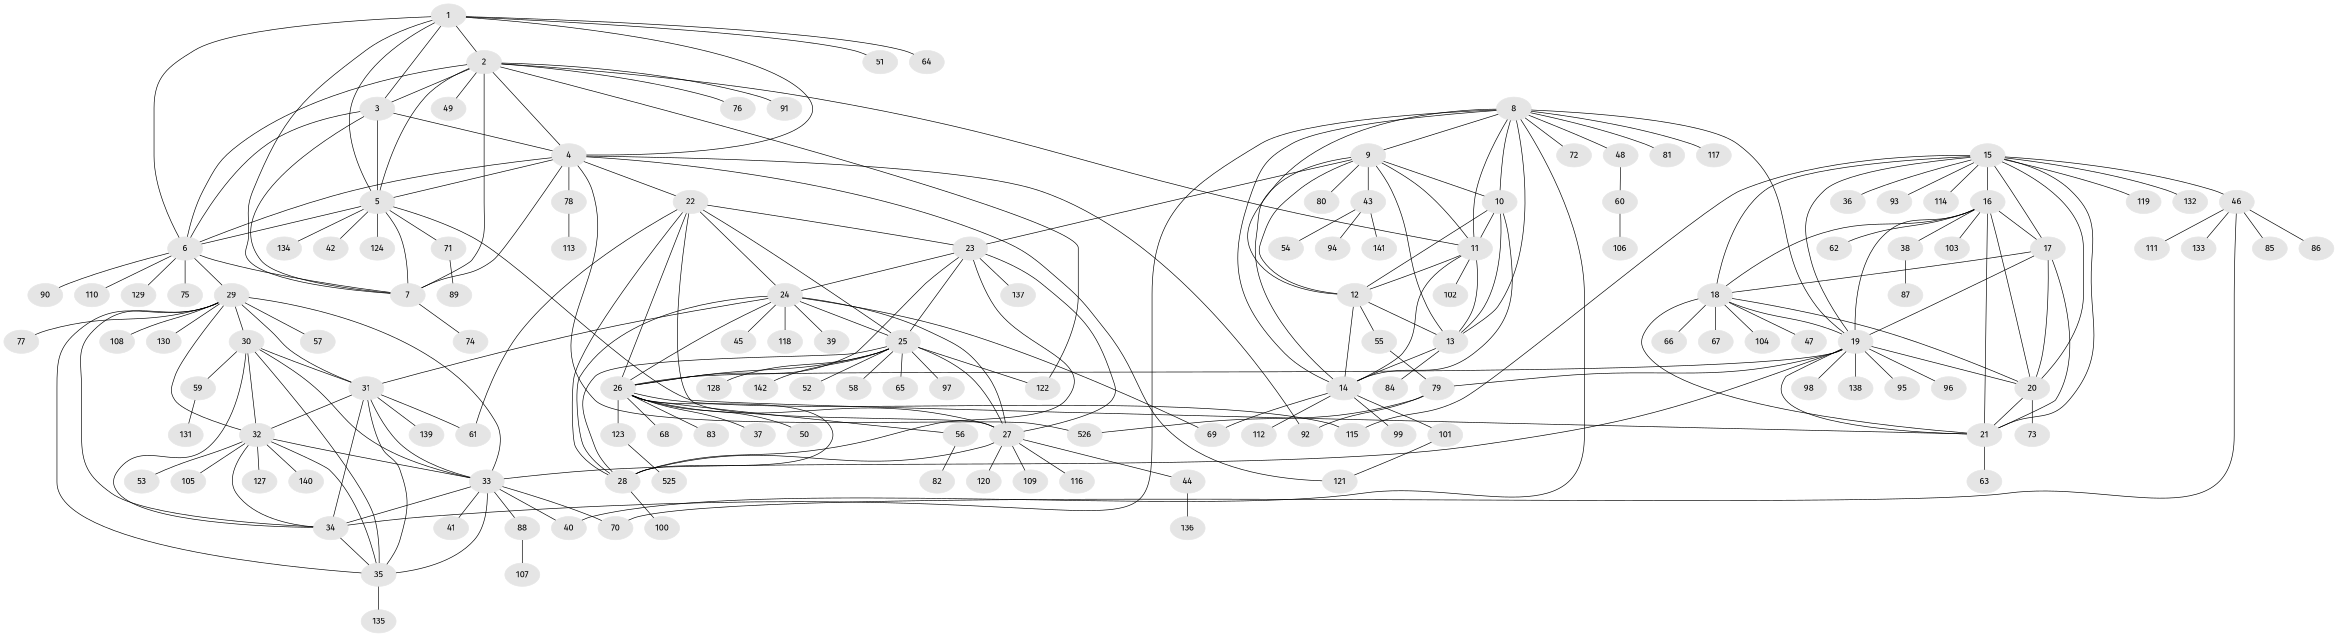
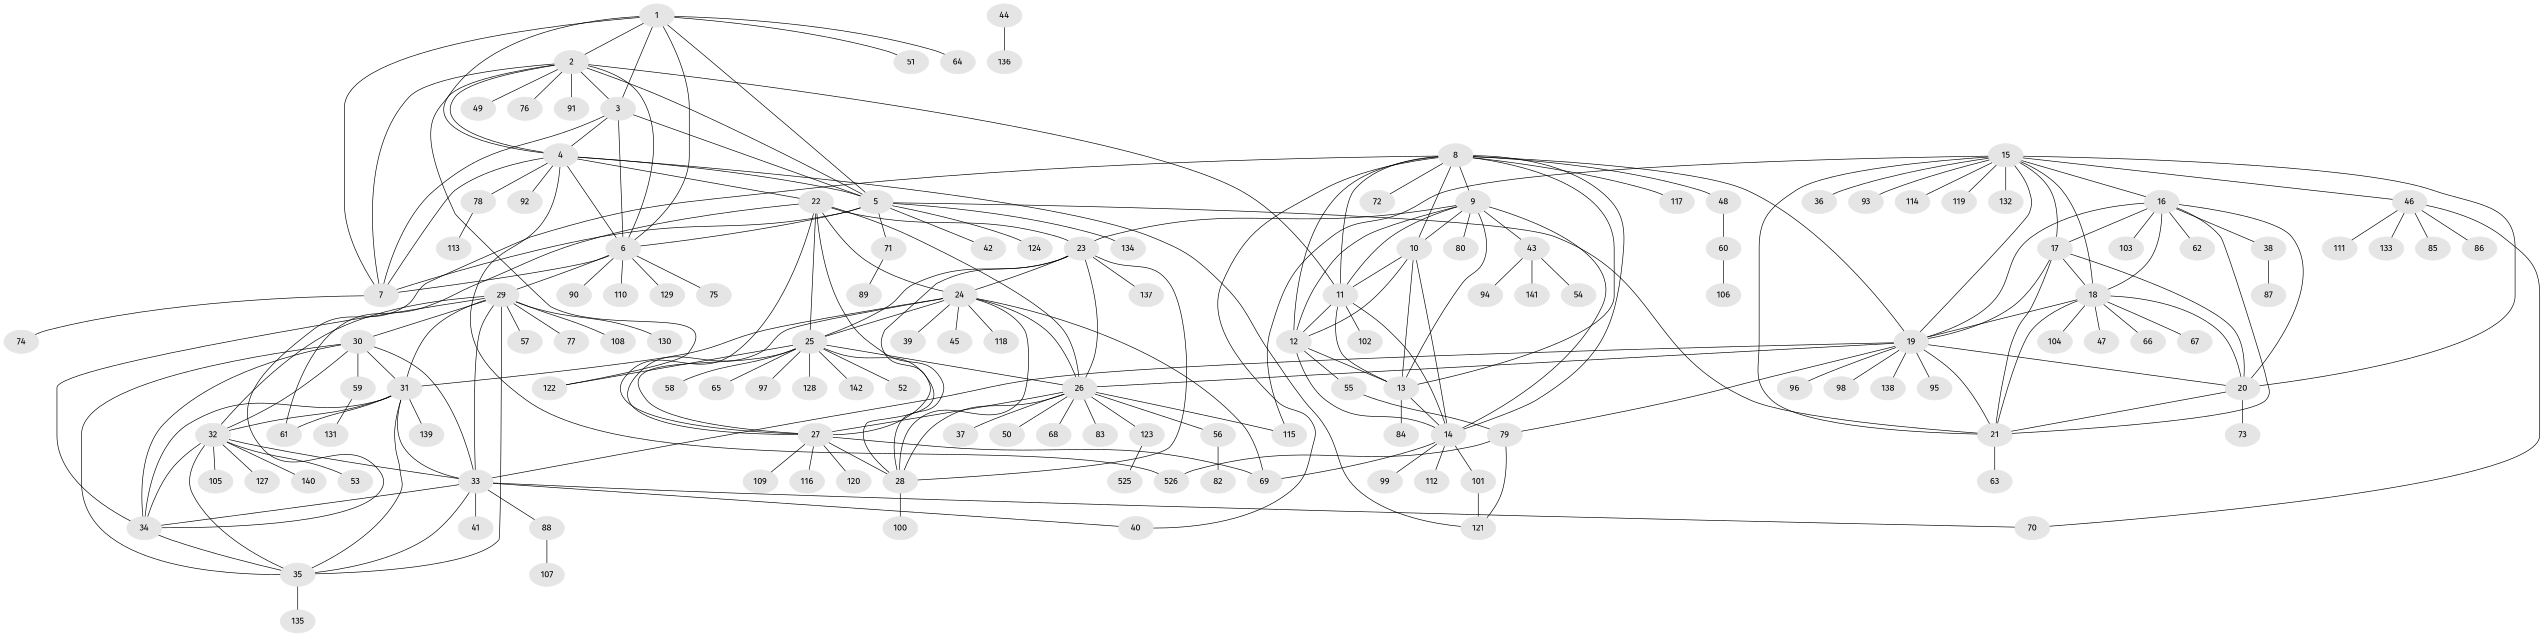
(1667, 155) -> none
(1371, 412) -> (1504, 484)
(1097, 458) -> (1043, 450)
